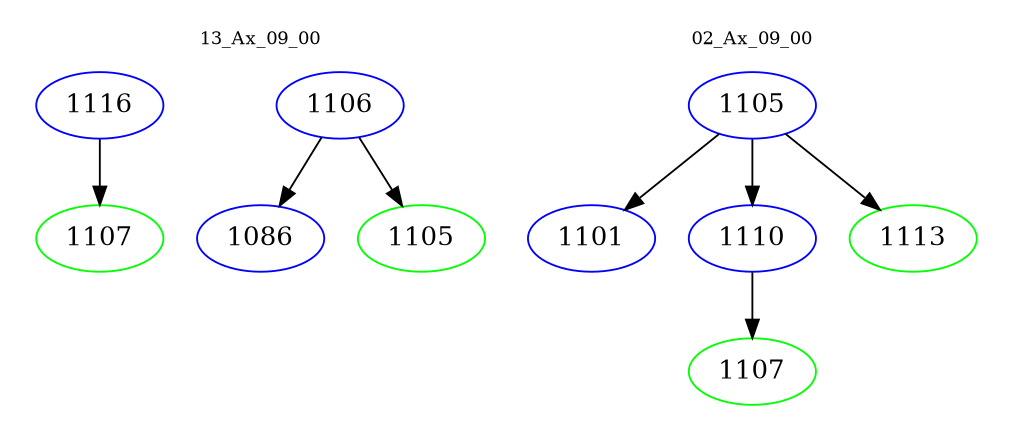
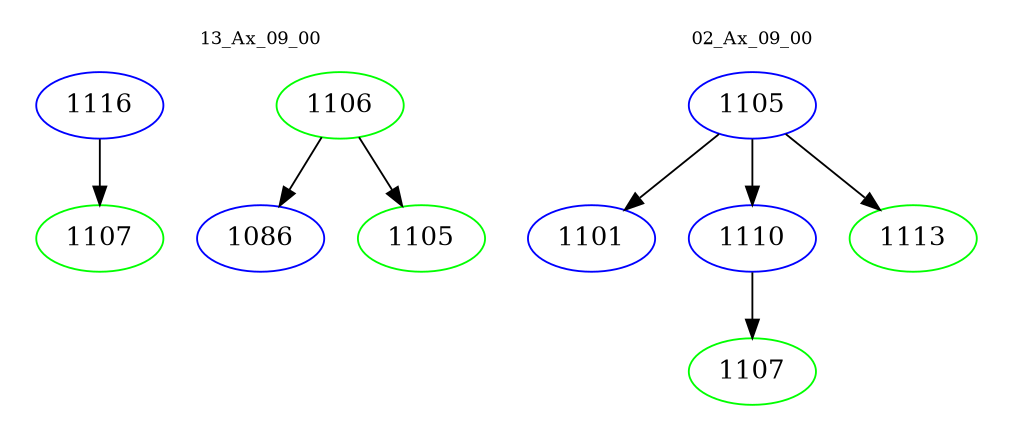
(340, 105) -> (340, 105)
